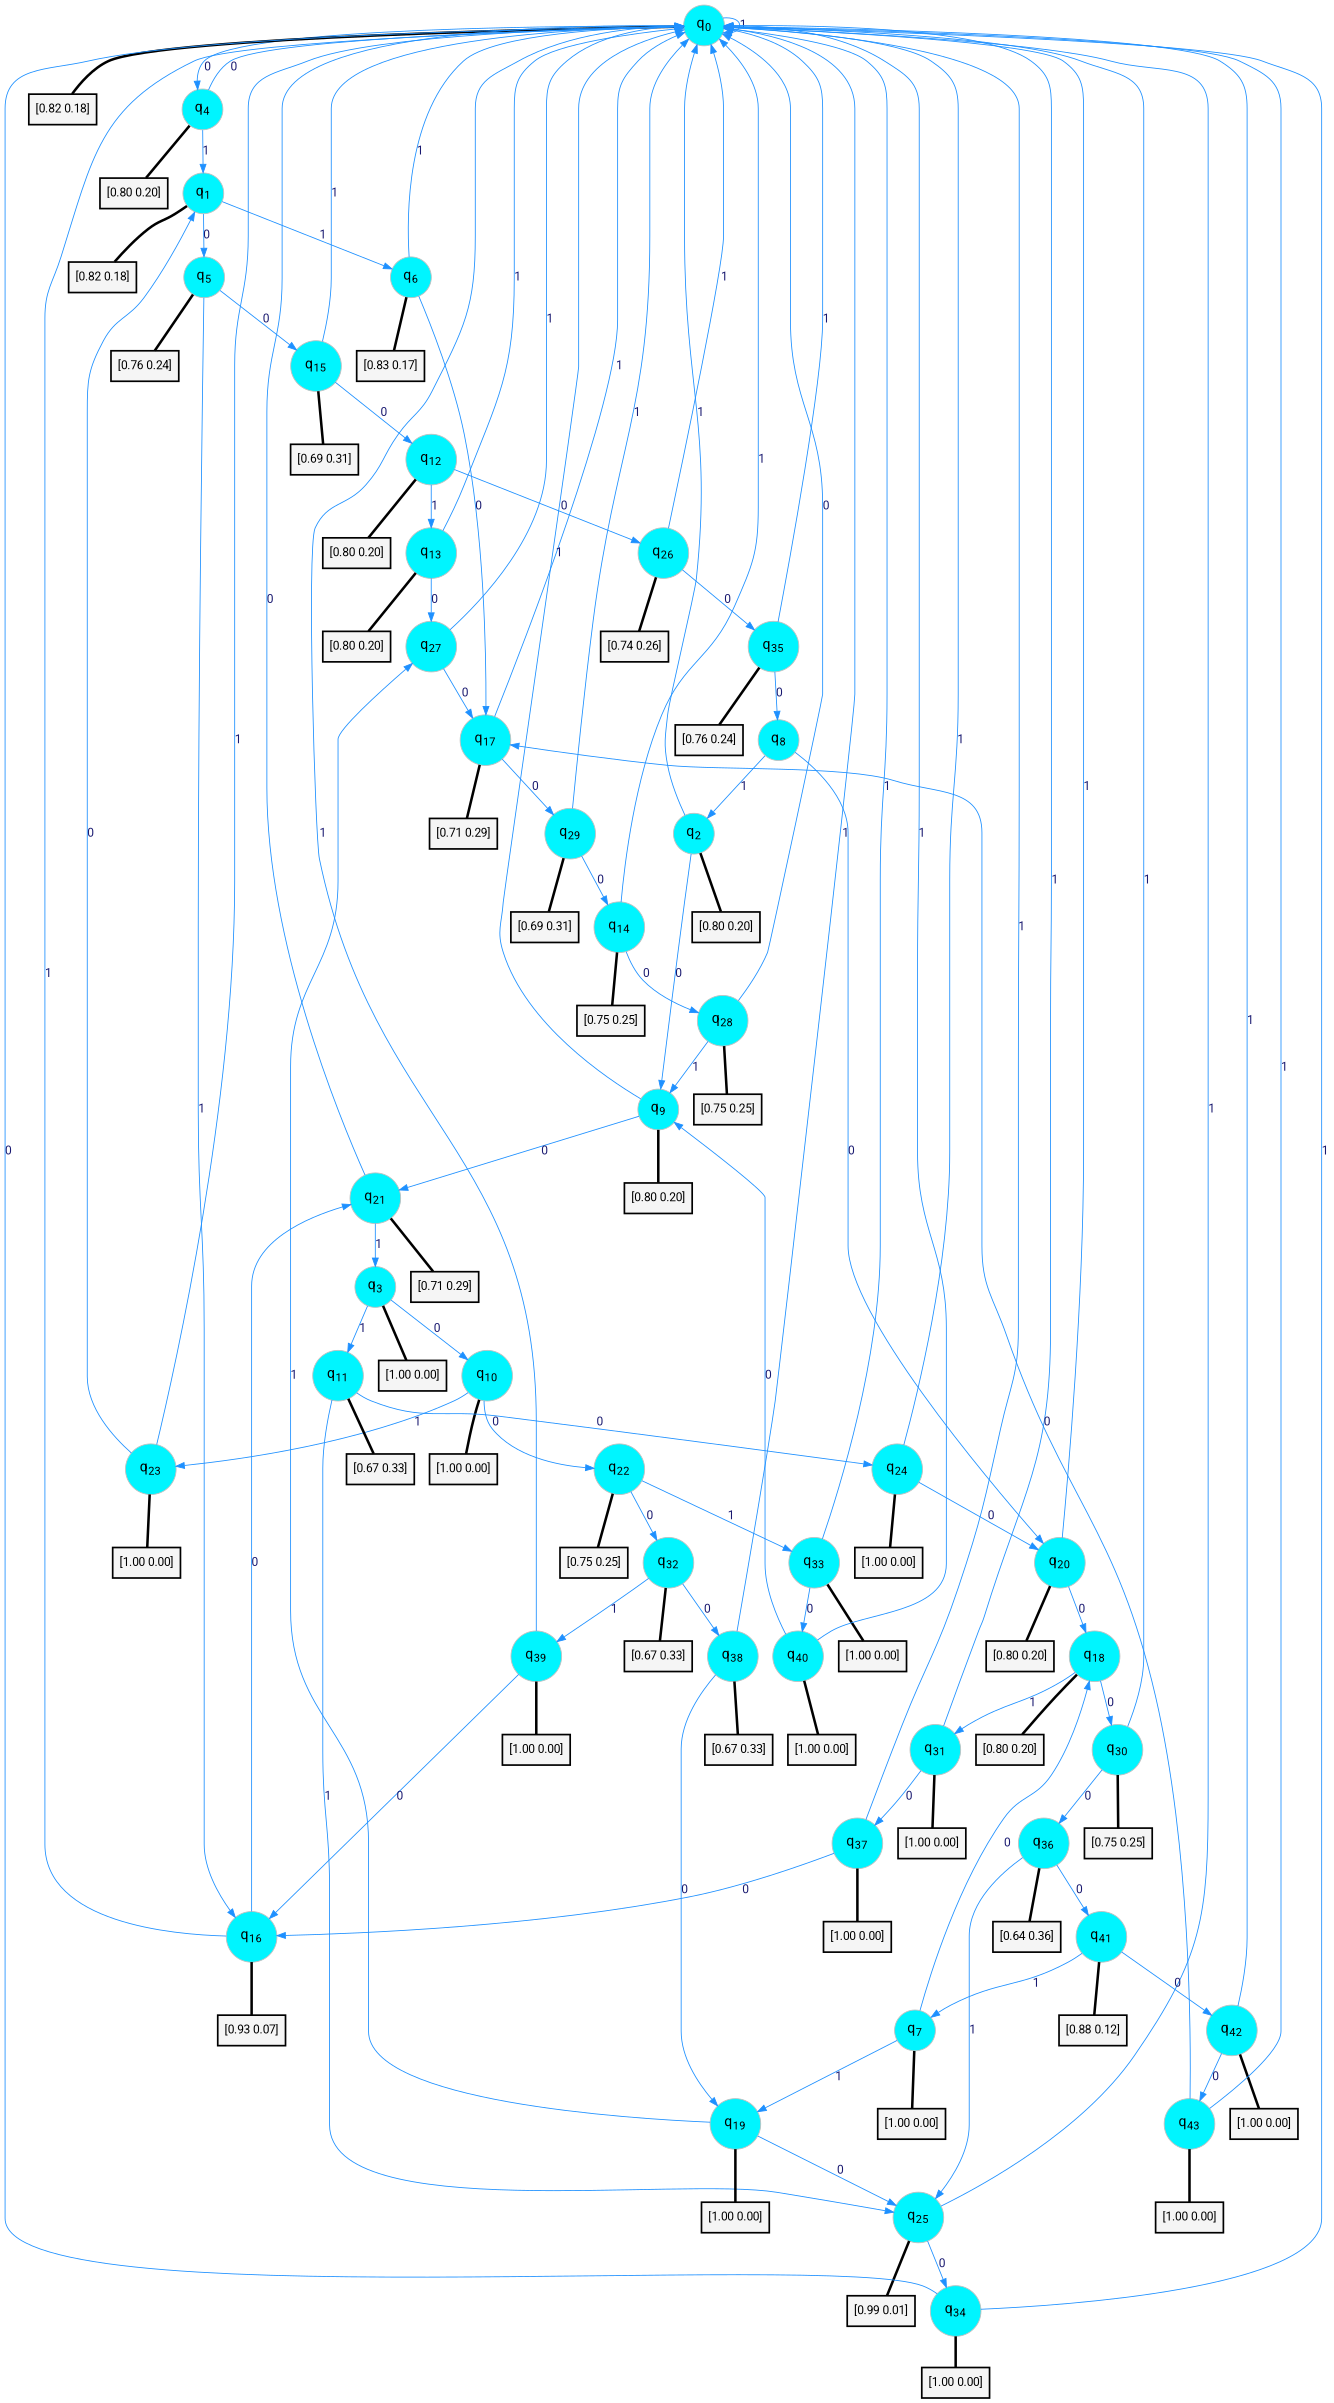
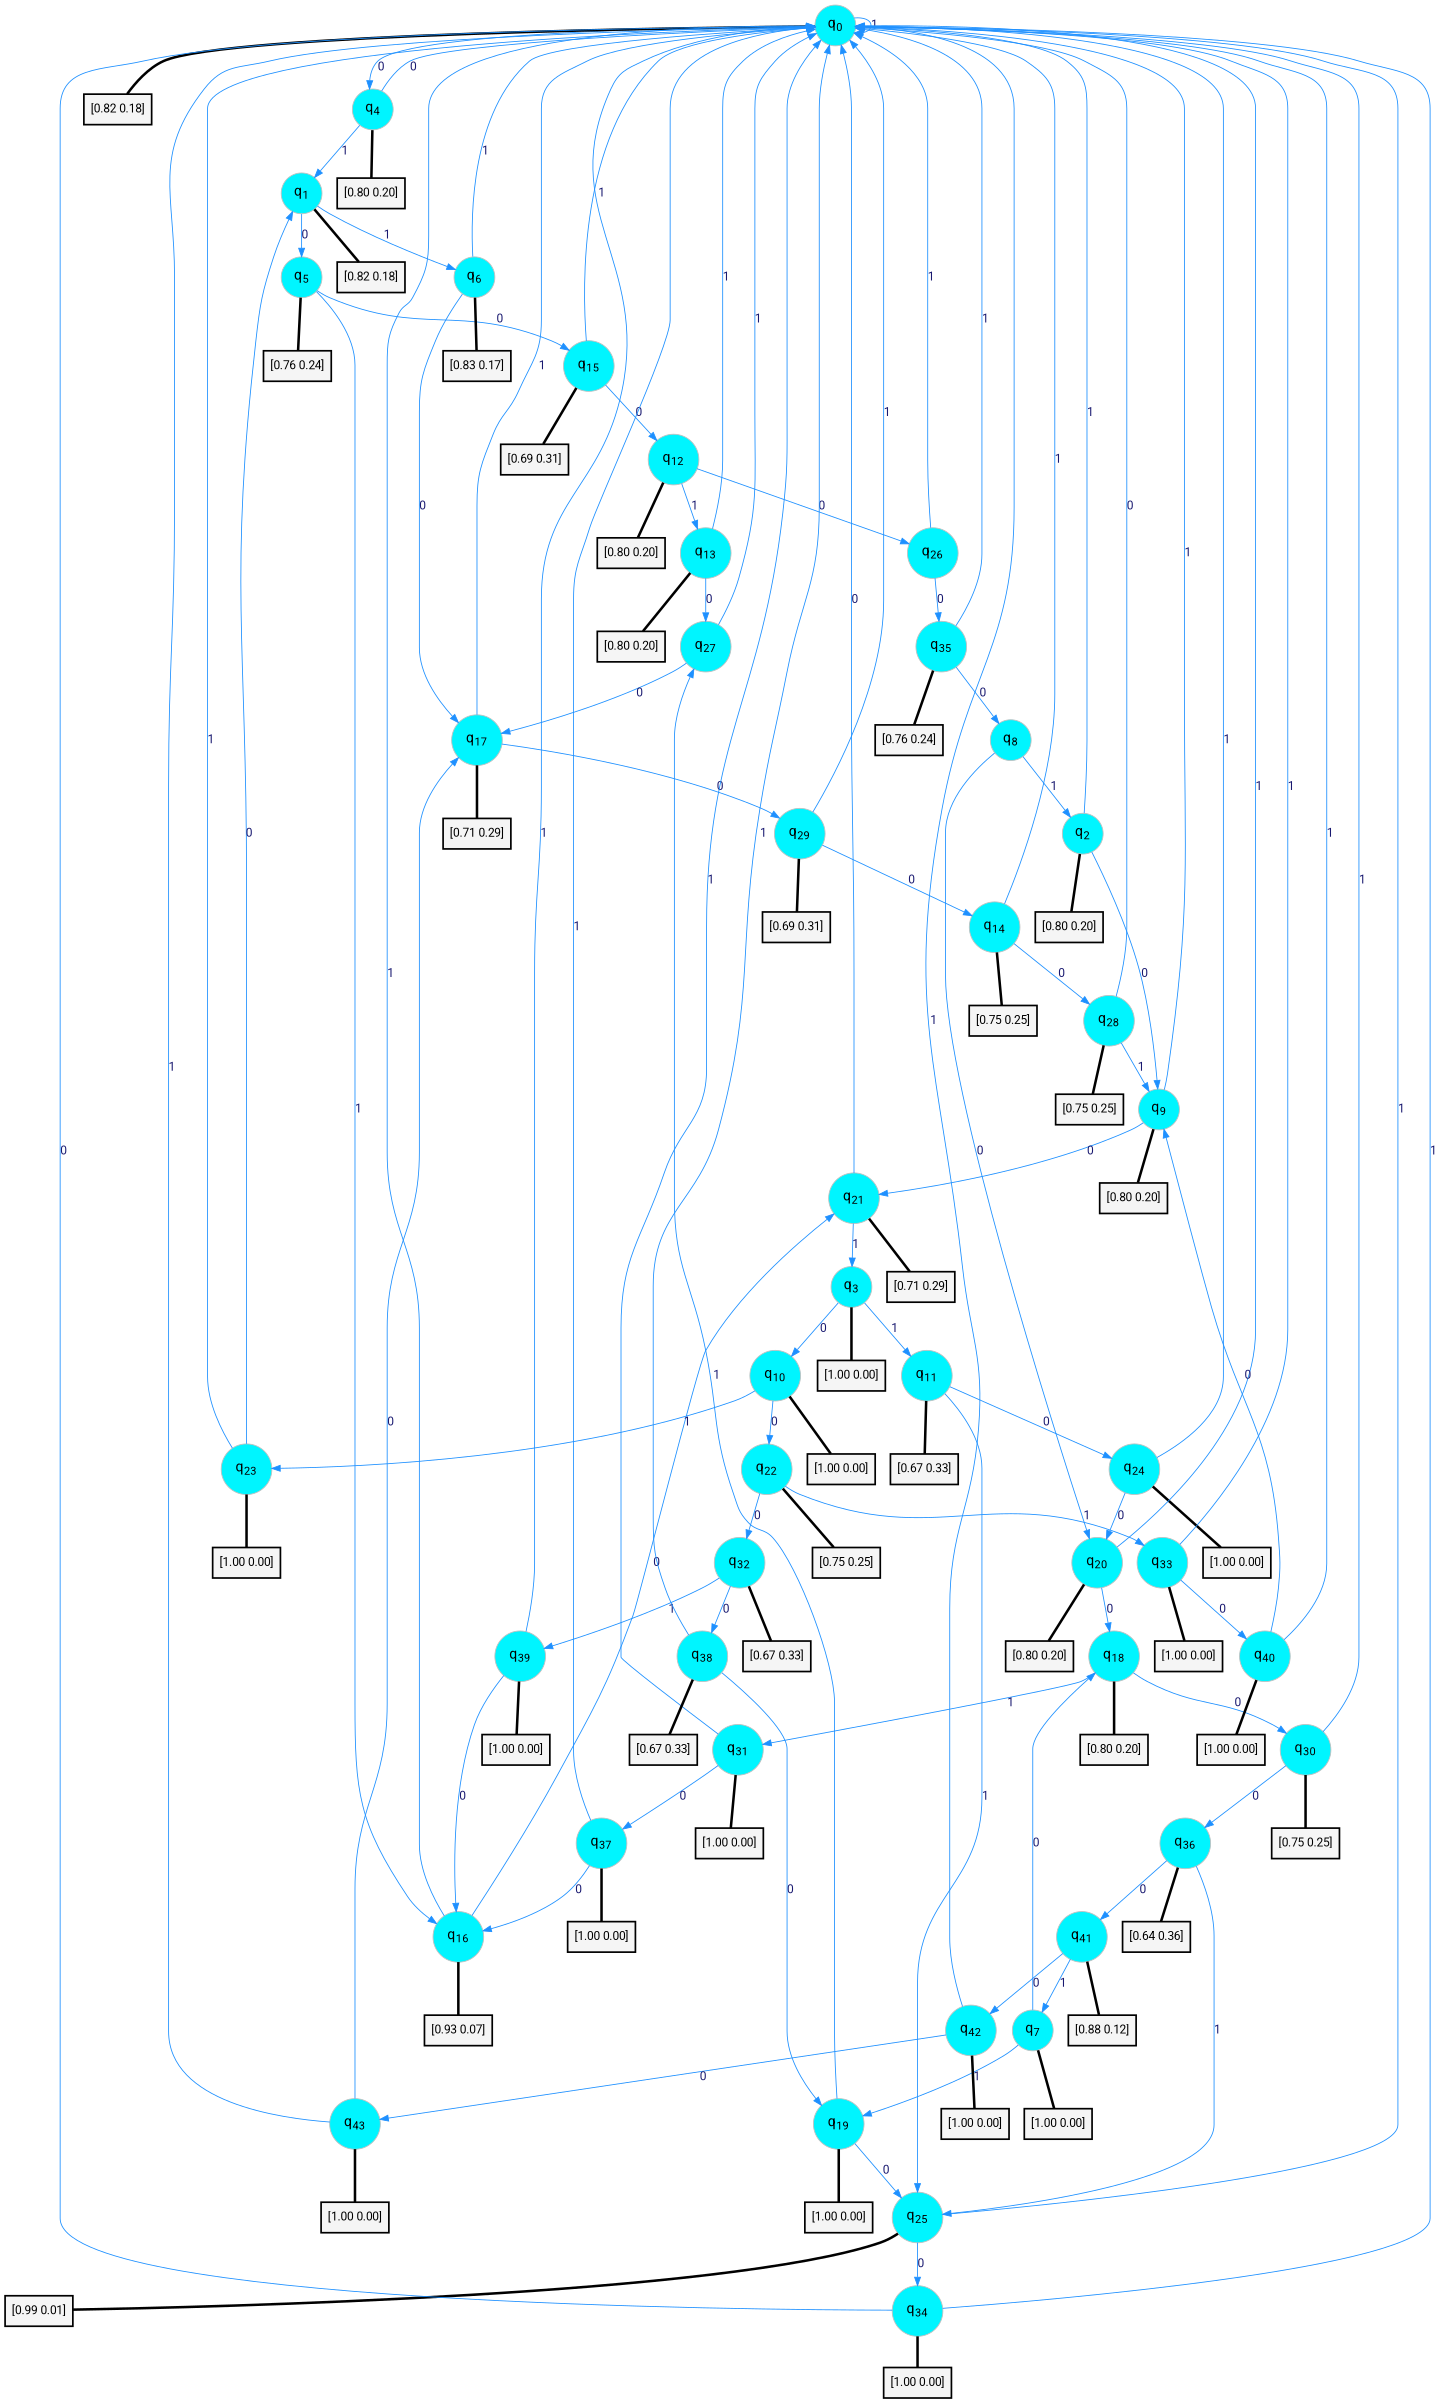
(635, 647) -> none
